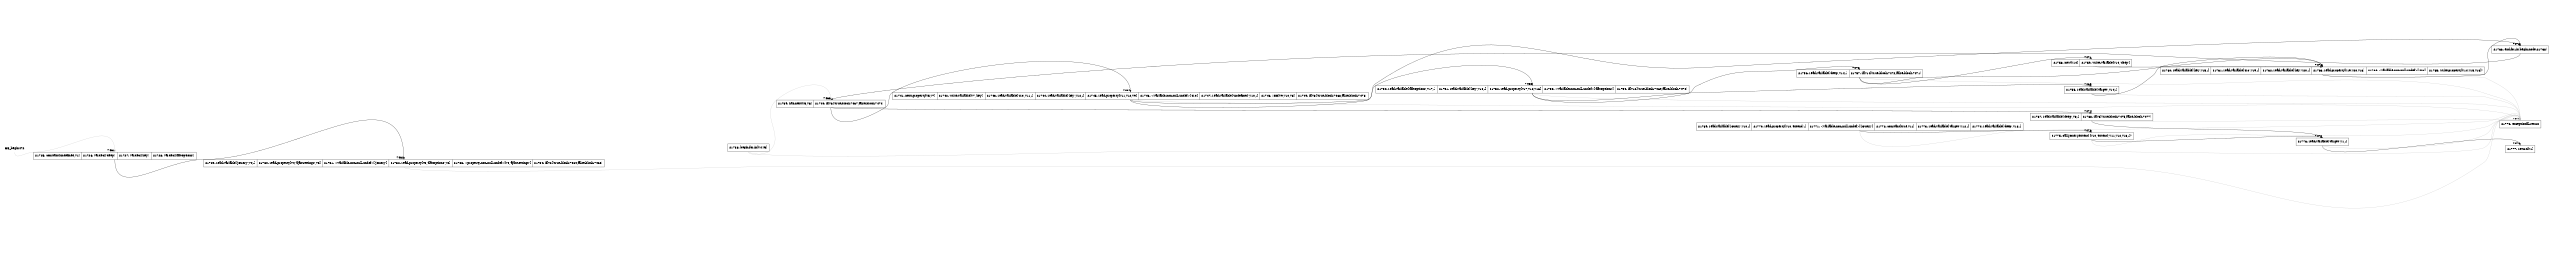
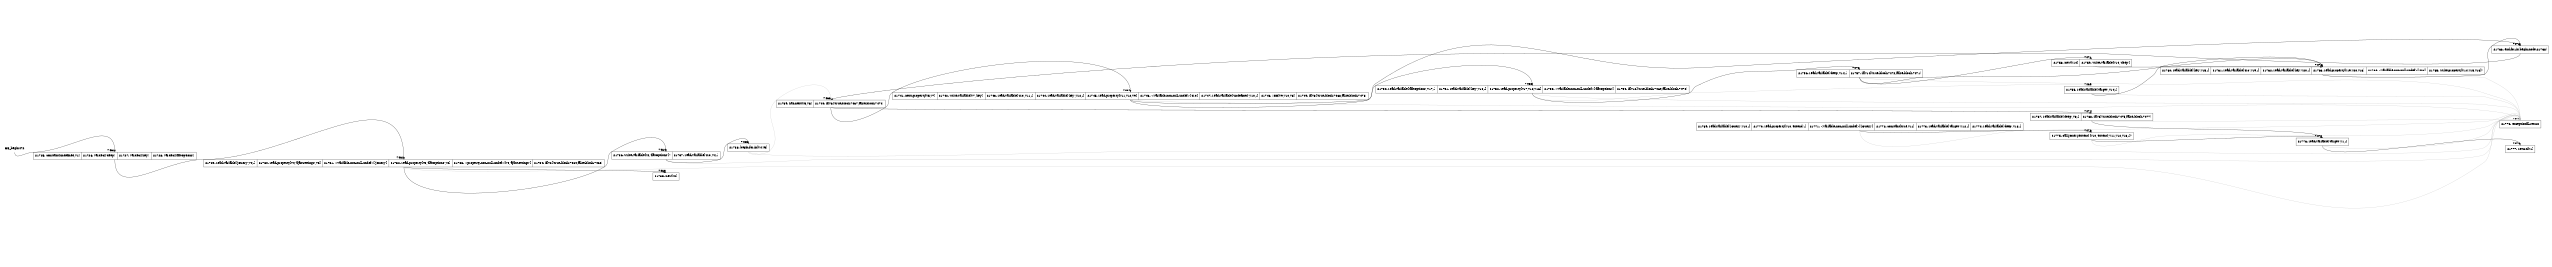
(1810, 90) -> (1810, 90)
(68, 145) -> (68, 145)
none -> (666, 155)
none -> (666, 176)
